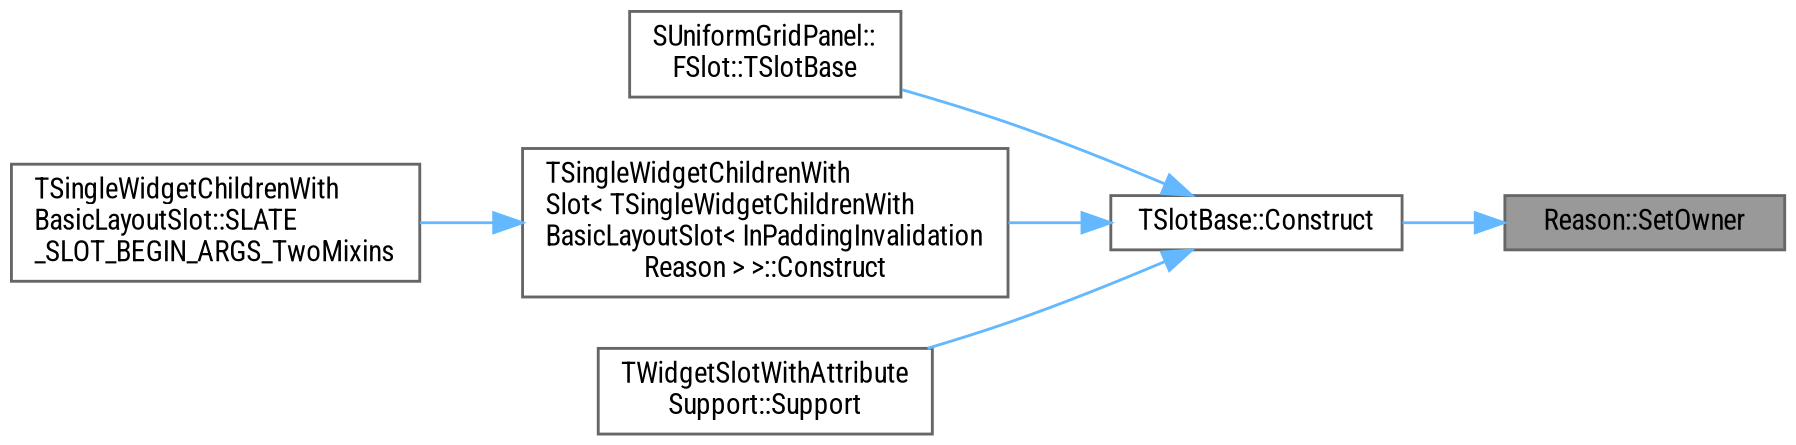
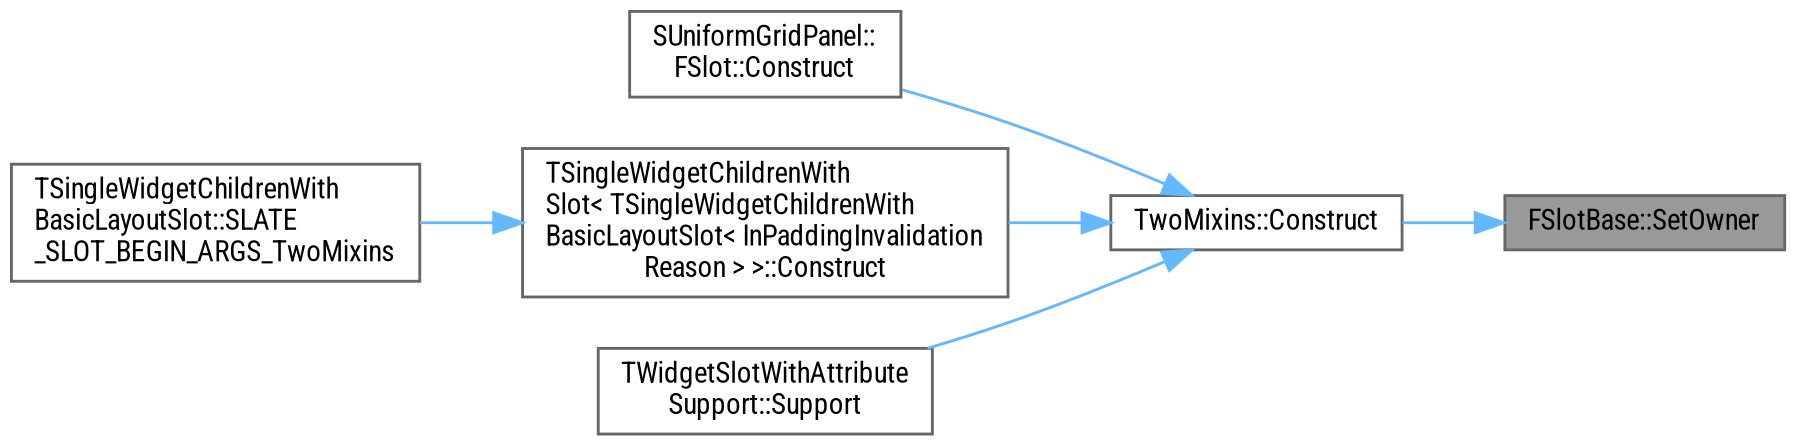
(765, 54) -> (765, 54)
(1256, 223) -> (1256, 223)
(1645, 223) -> (1645, 223)
